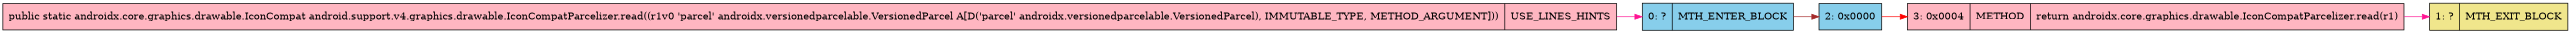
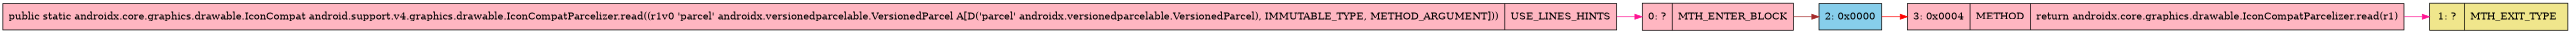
(2514, 16) -> (2514, 16)
(1718, 17) -> (1718, 17)
